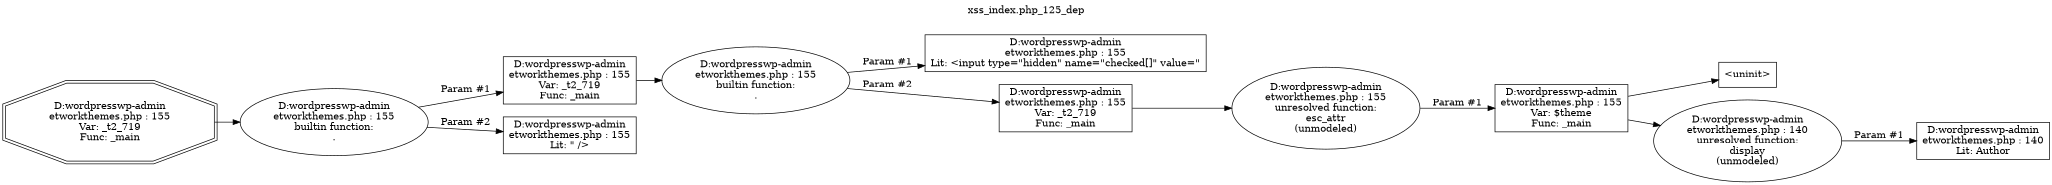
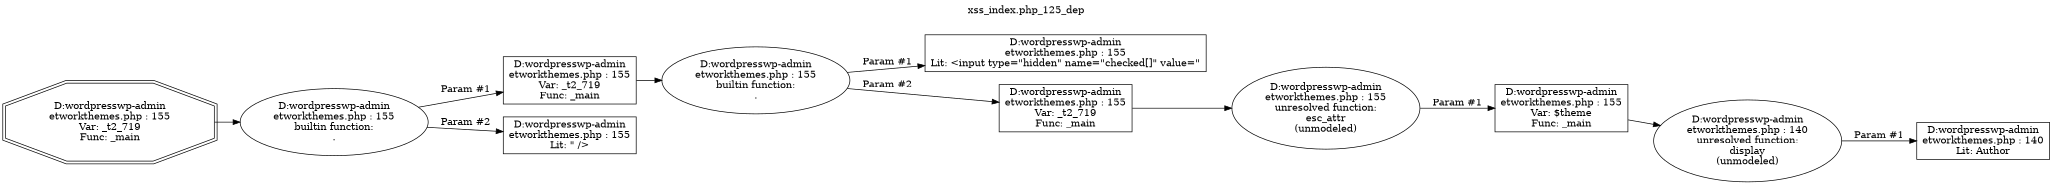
(1748, 75) -> none
